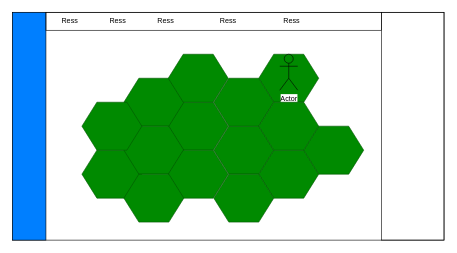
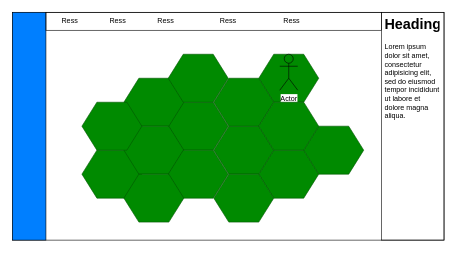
none -> (412, 126)
